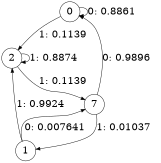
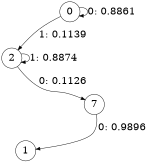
(102, 53) -> none
(67, 81) -> (67, 81)
(15, 107) -> none
(43, 117) -> none
(127, 128) -> (127, 128)
